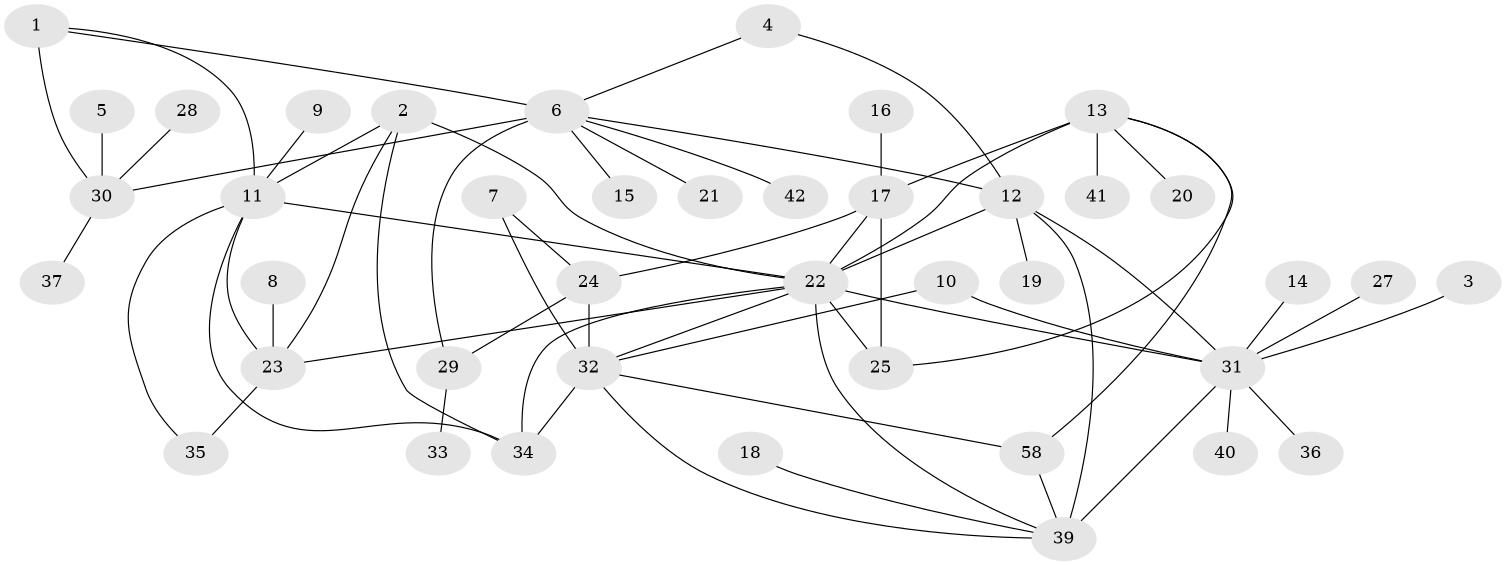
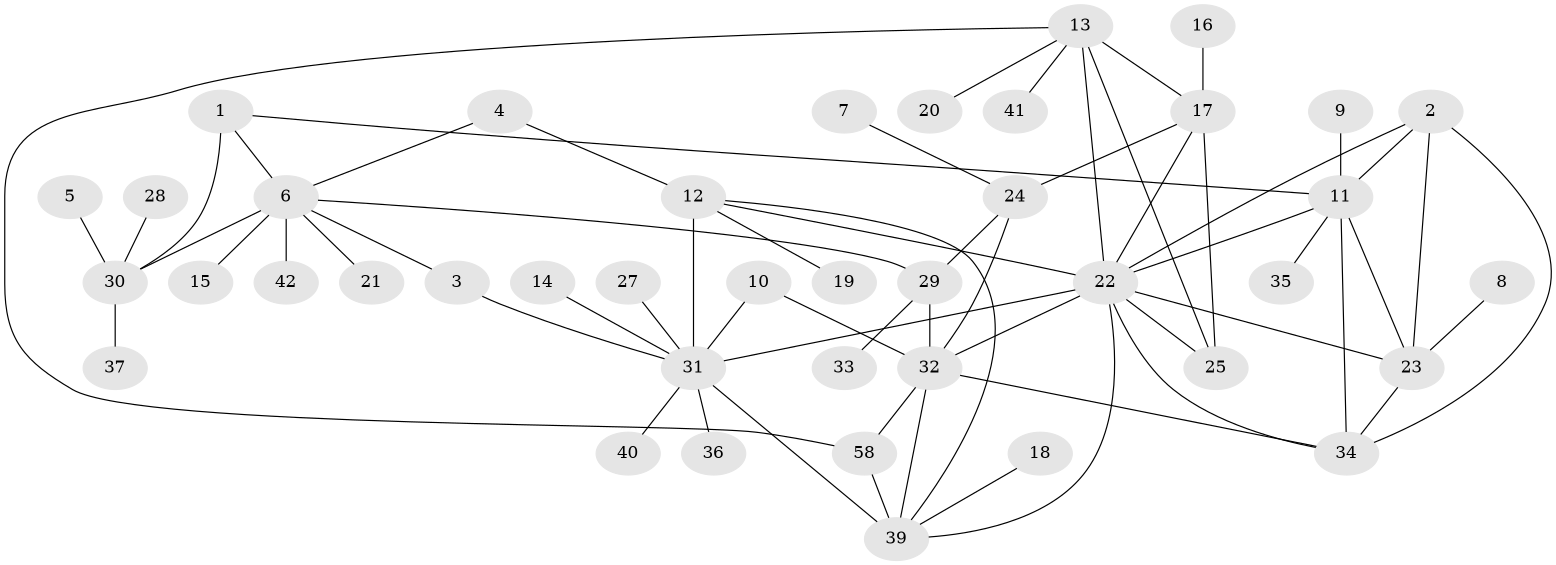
(786, 150) -> (372, 240)
(536, 285) -> (930, 327)
(235, 411) -> (1379, 411)
